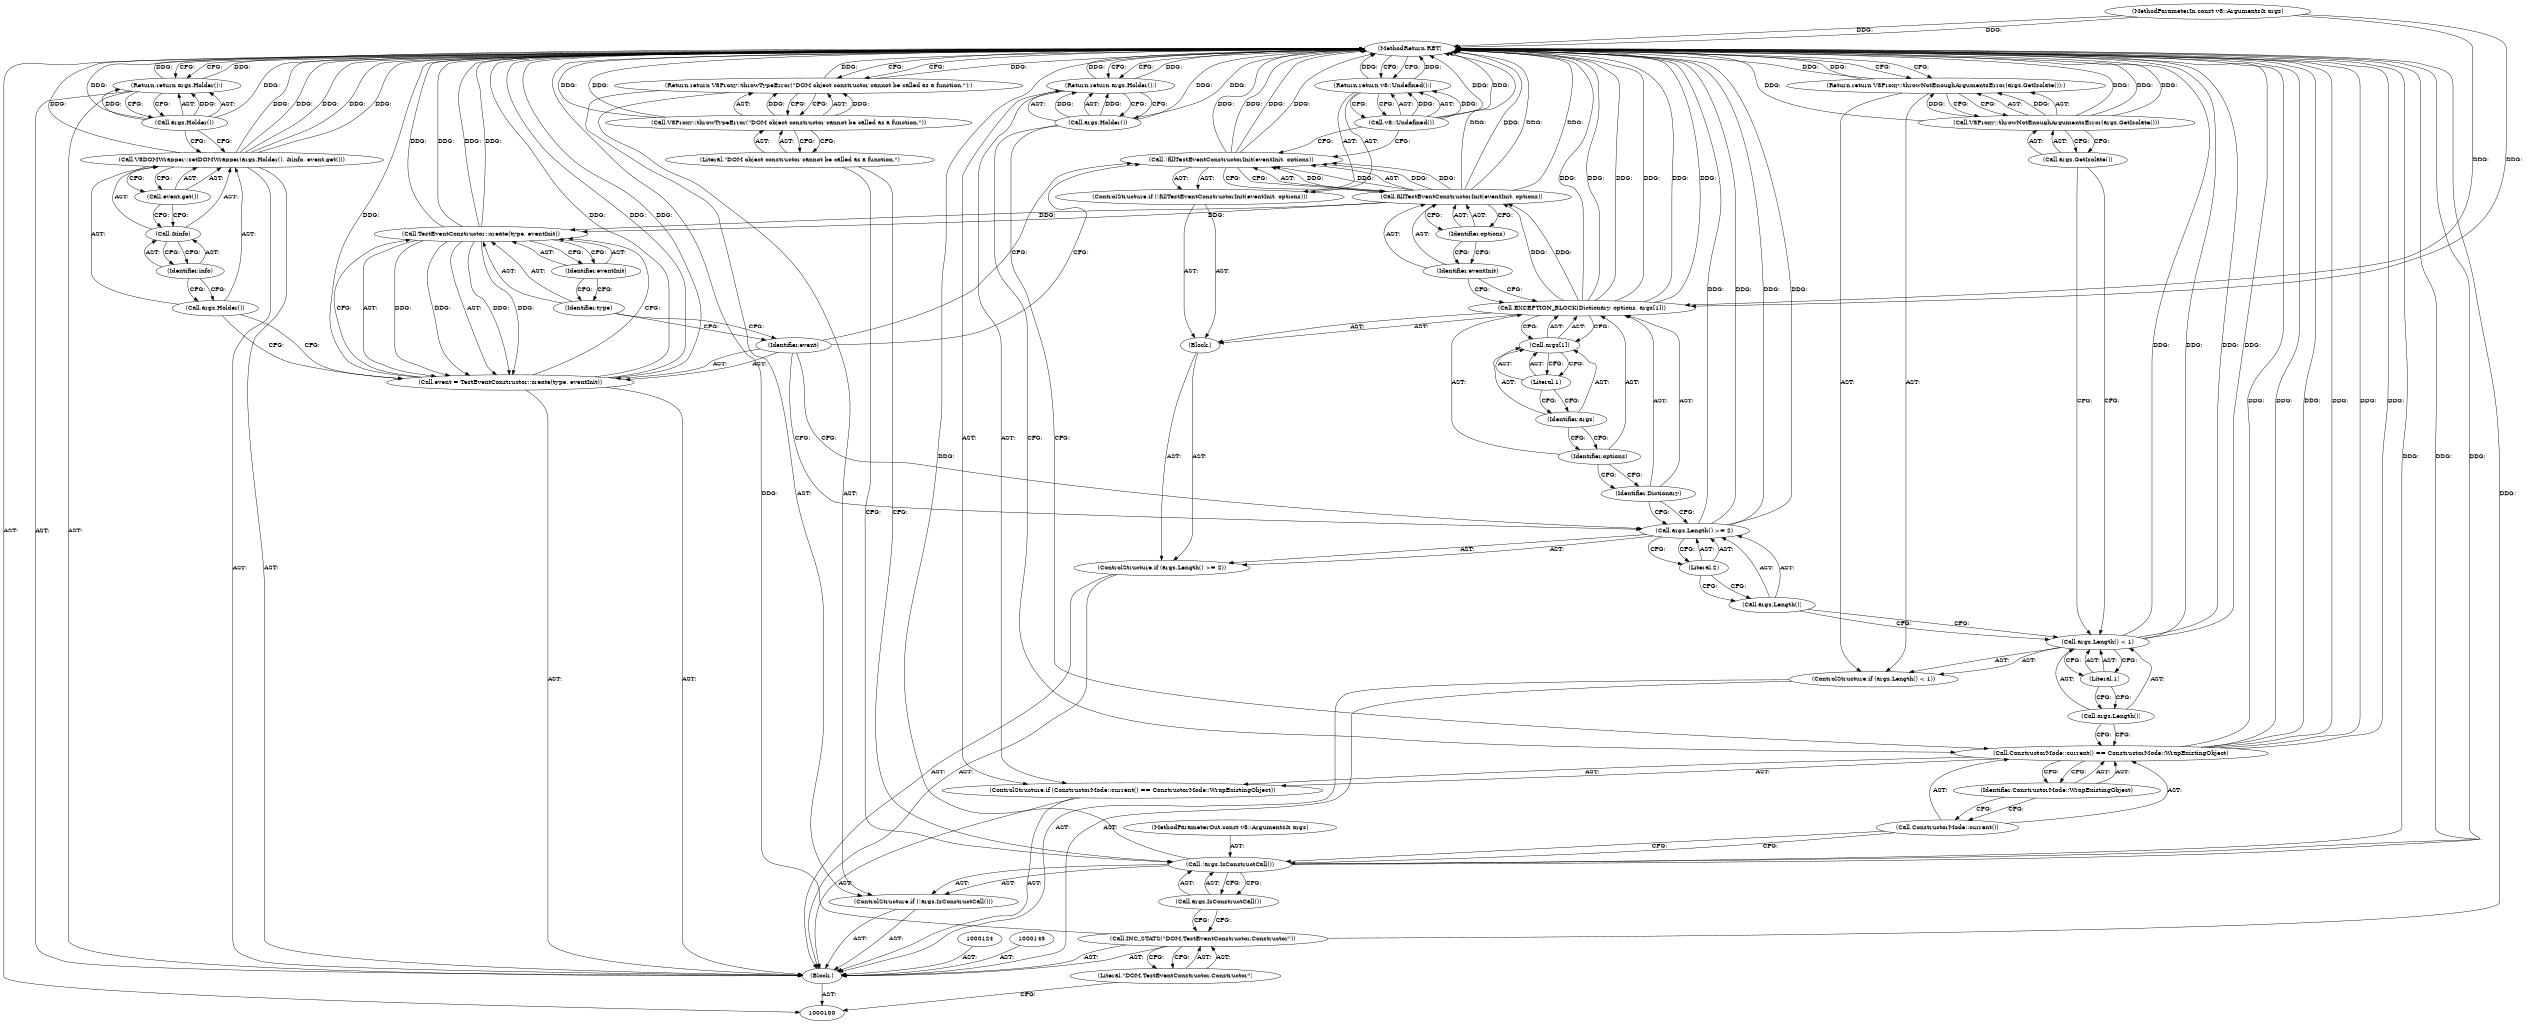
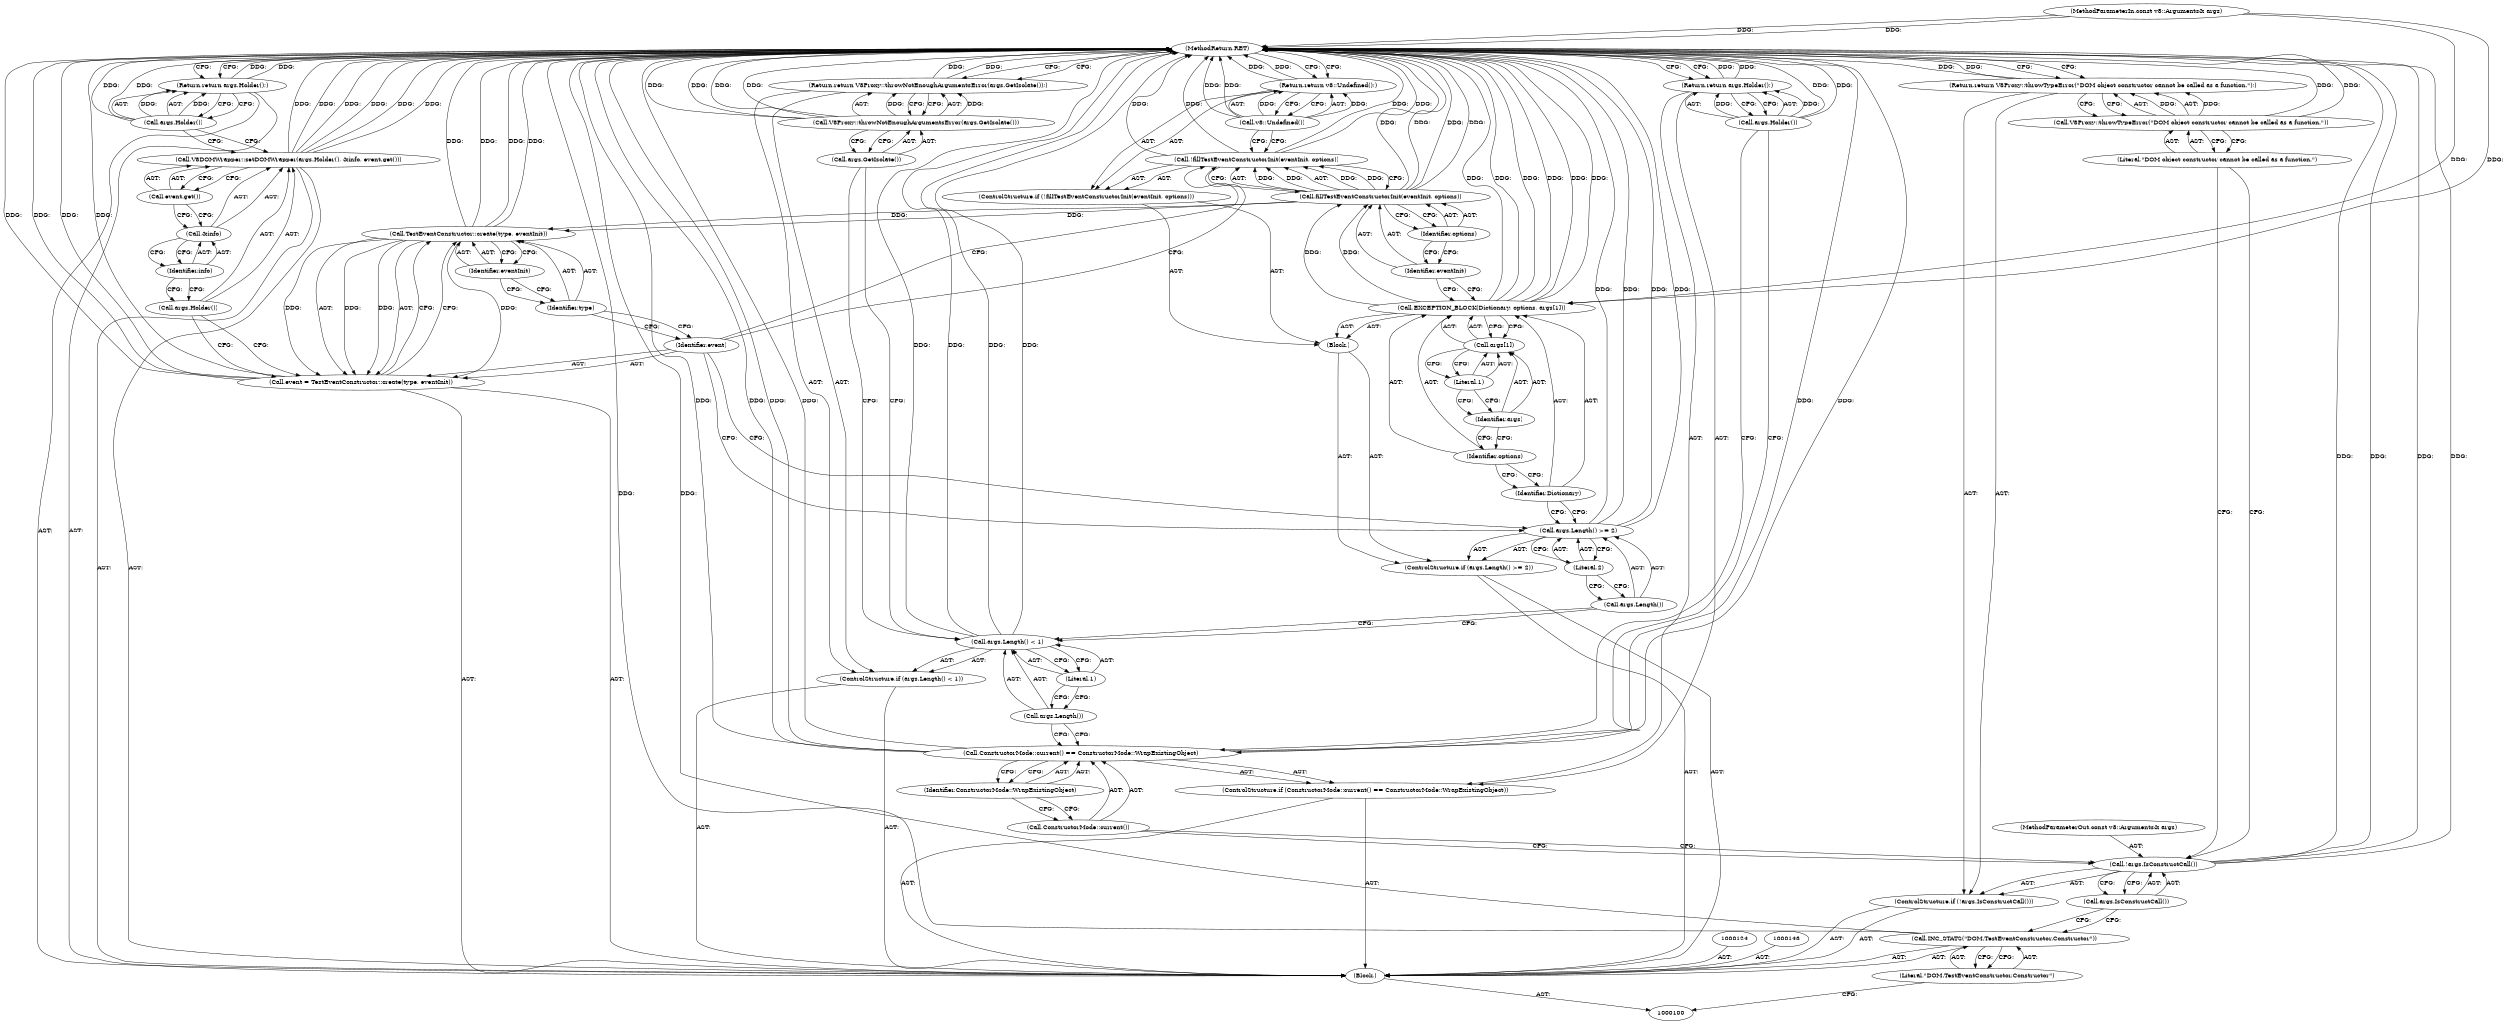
(4, 241) -> none
